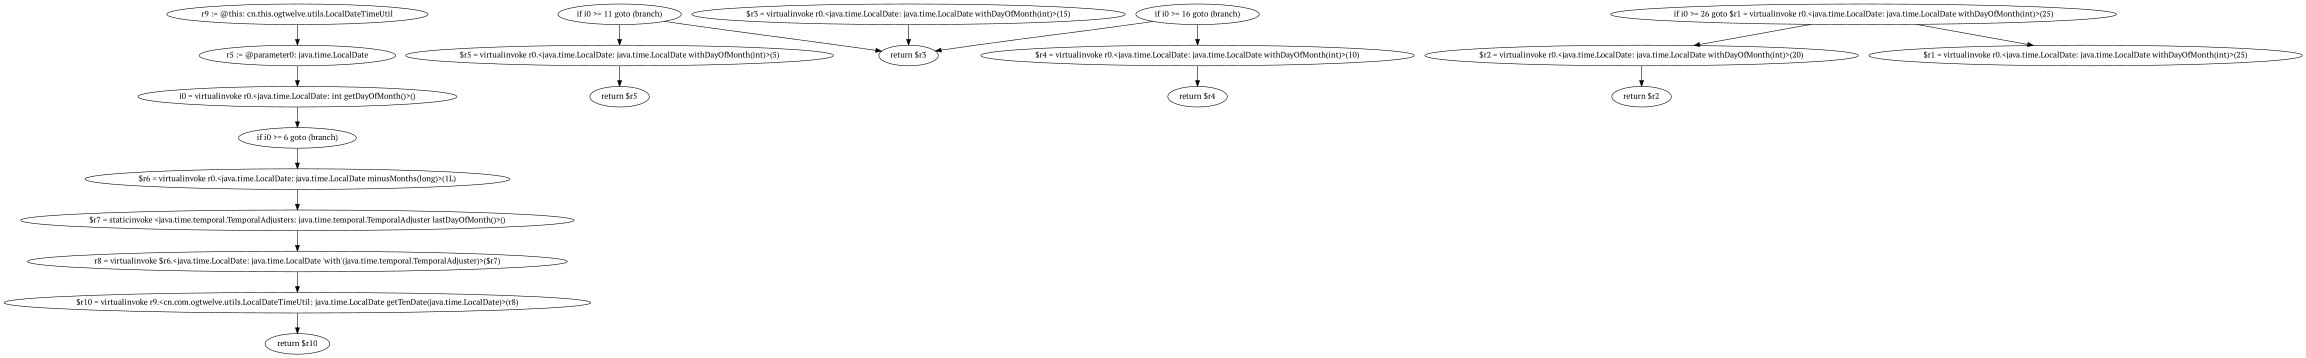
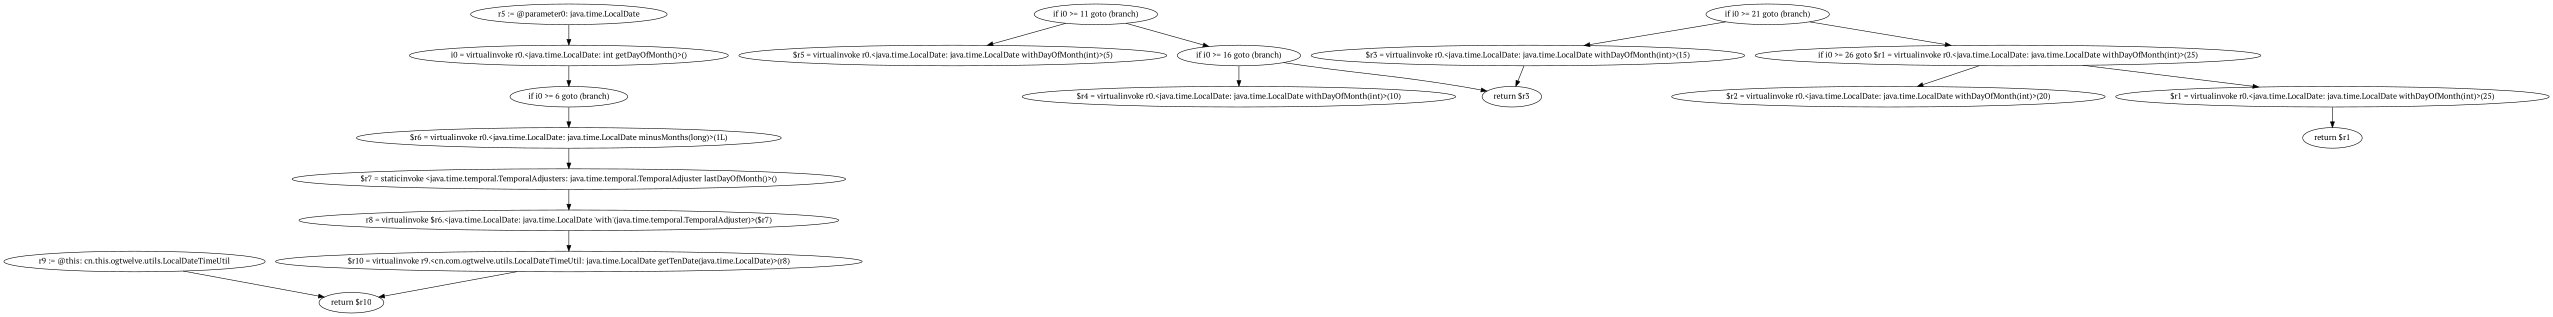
none -> (1768, 14)
(297, 32) -> (251, 284)
(770, 36) -> (1165, 34)
(620, 97) -> none
(1198, 97) -> none
(1642, 97) -> none
none -> (2332, 138)
